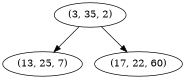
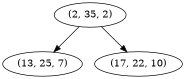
(90, 15) -> (90, 15)
(138, 64) -> (138, 64)
